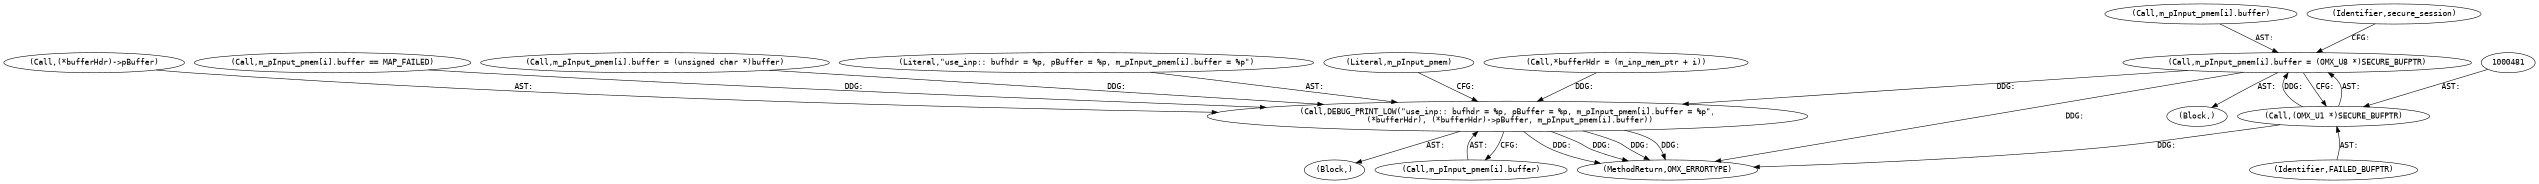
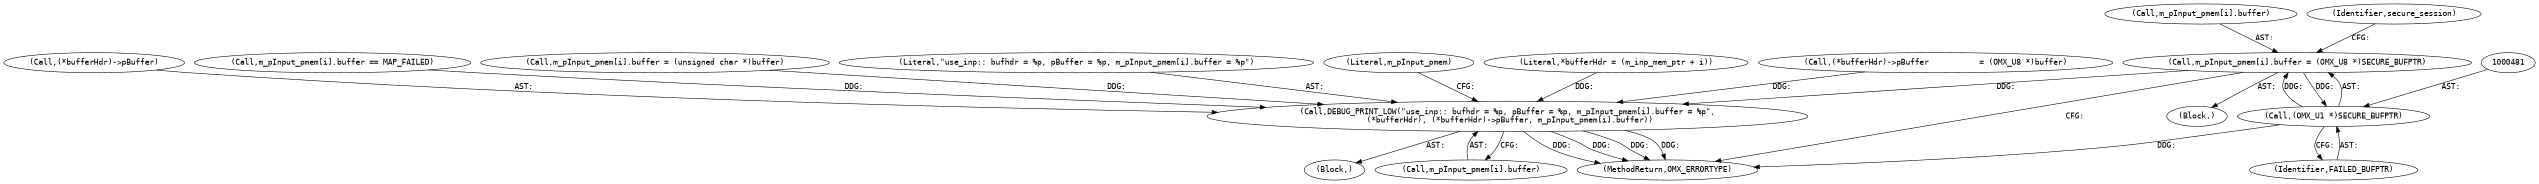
(1616, 63) -> (1616, 63)
none -> (1936, 63)
(2327, 87) -> (2327, 87)
(2077, 116) -> (2077, 116)
none -> (2316, 140)
